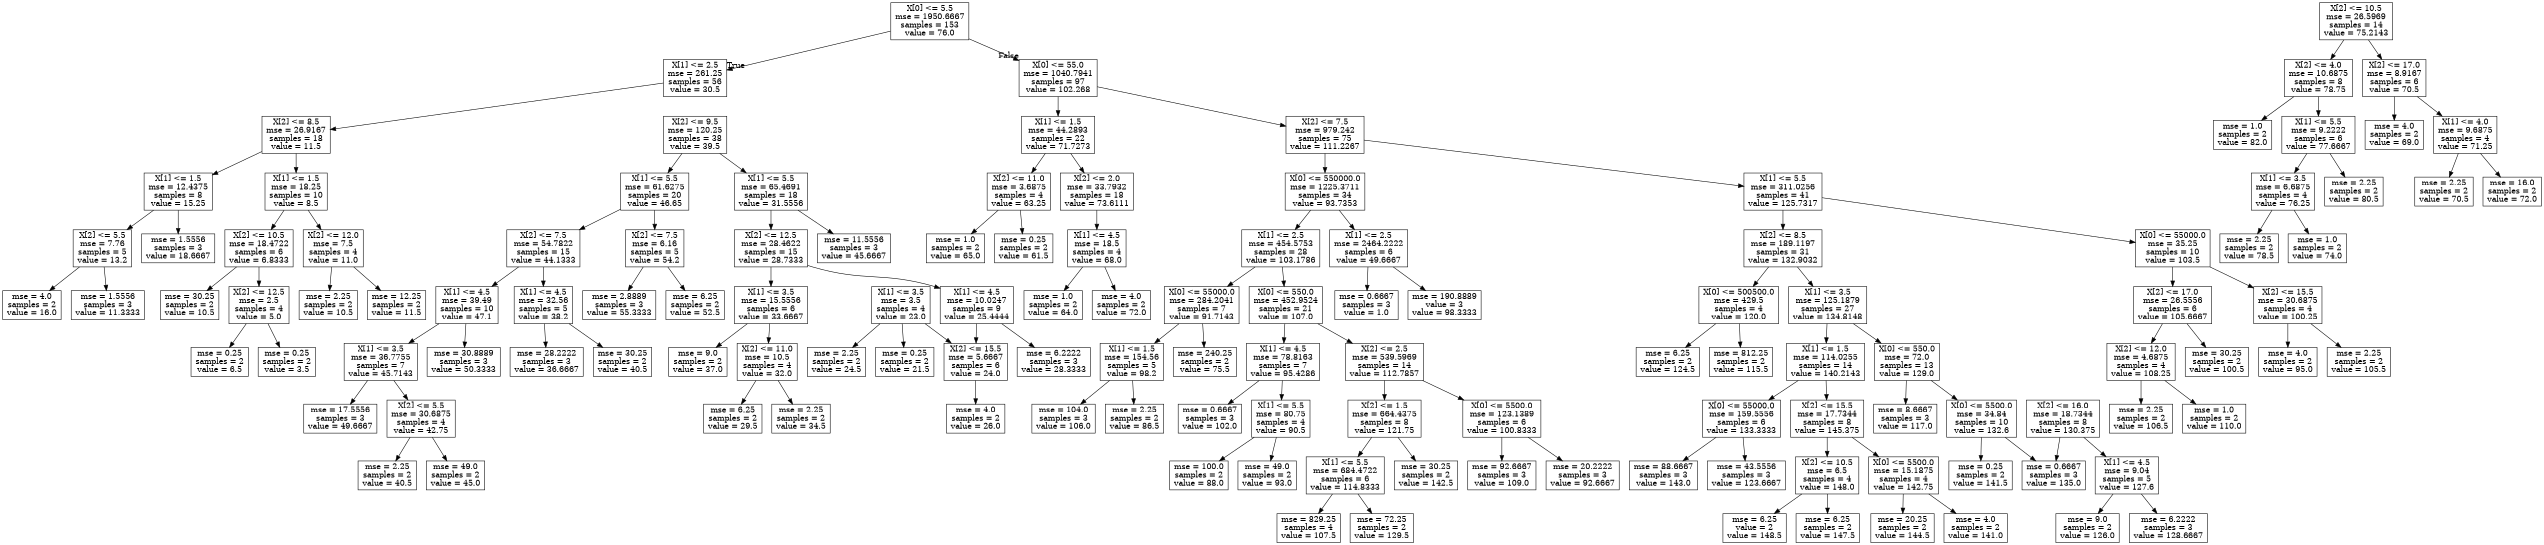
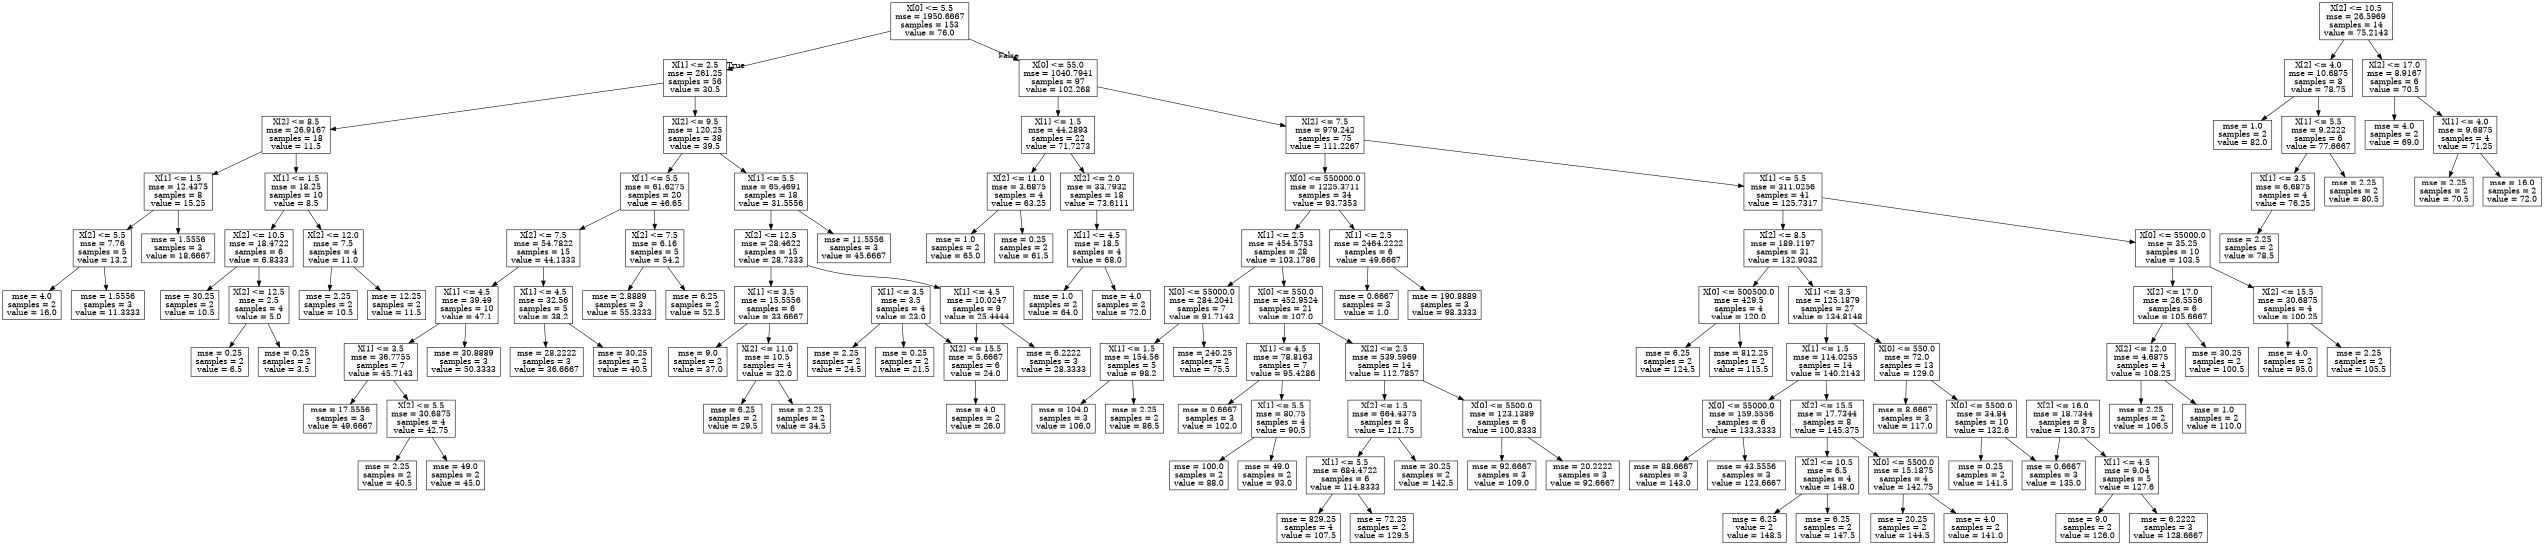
none -> (695, 104)
(2317, 248) -> none
(1445, 305) -> (1445, 305)
